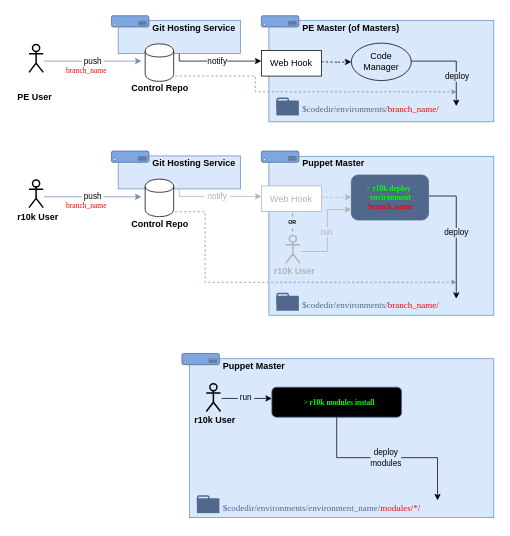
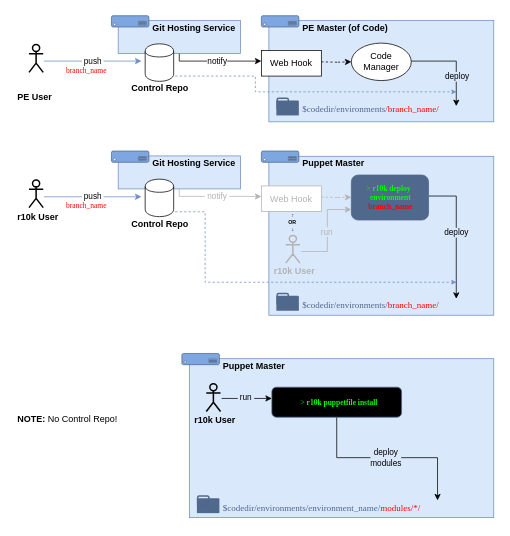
(355, 28) -> (347, 28)
(381, 62) -> (381, 62)
(339, 402) -> (339, 402)
none -> (69, 417)
